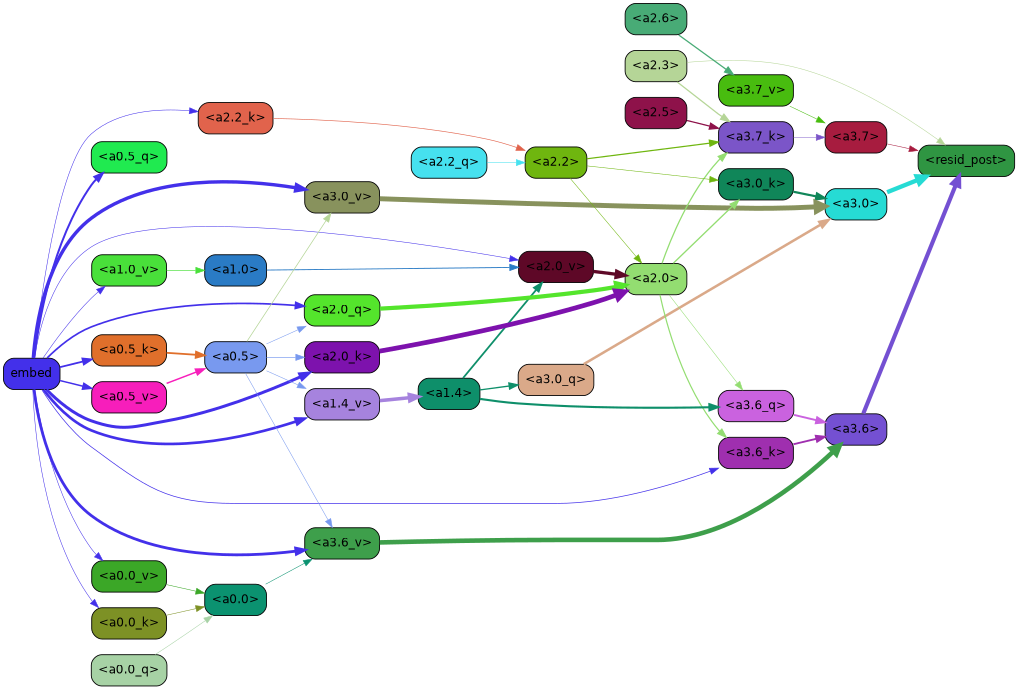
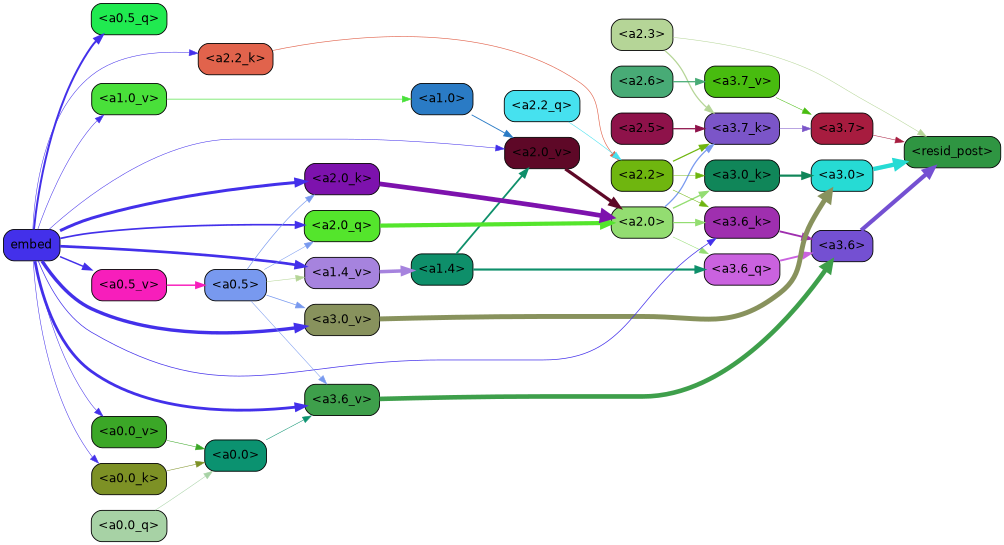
(683, 213) -> (685, 182)
(603, 217) -> (686, 196)
(286, 281) -> (281, 300)
(129, 350) -> none
(282, 378) -> (281, 280)
(556, 380) -> none
